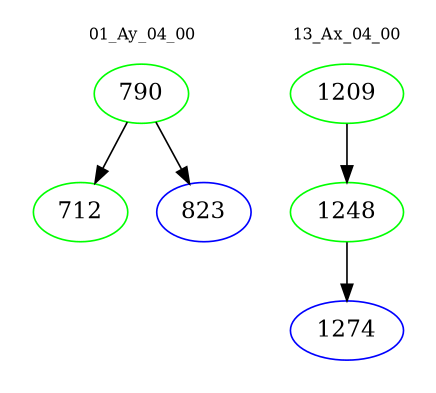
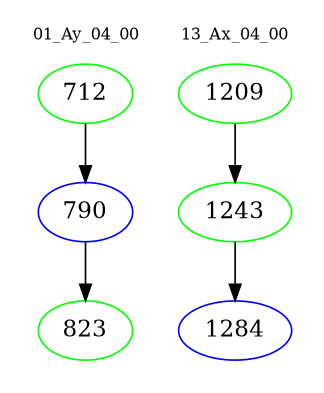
(141, 94) -> (86, 212)
(115, 145) -> (86, 145)
(204, 212) -> (86, 331)
(347, 212) -> (235, 212)
(347, 331) -> (235, 331)
